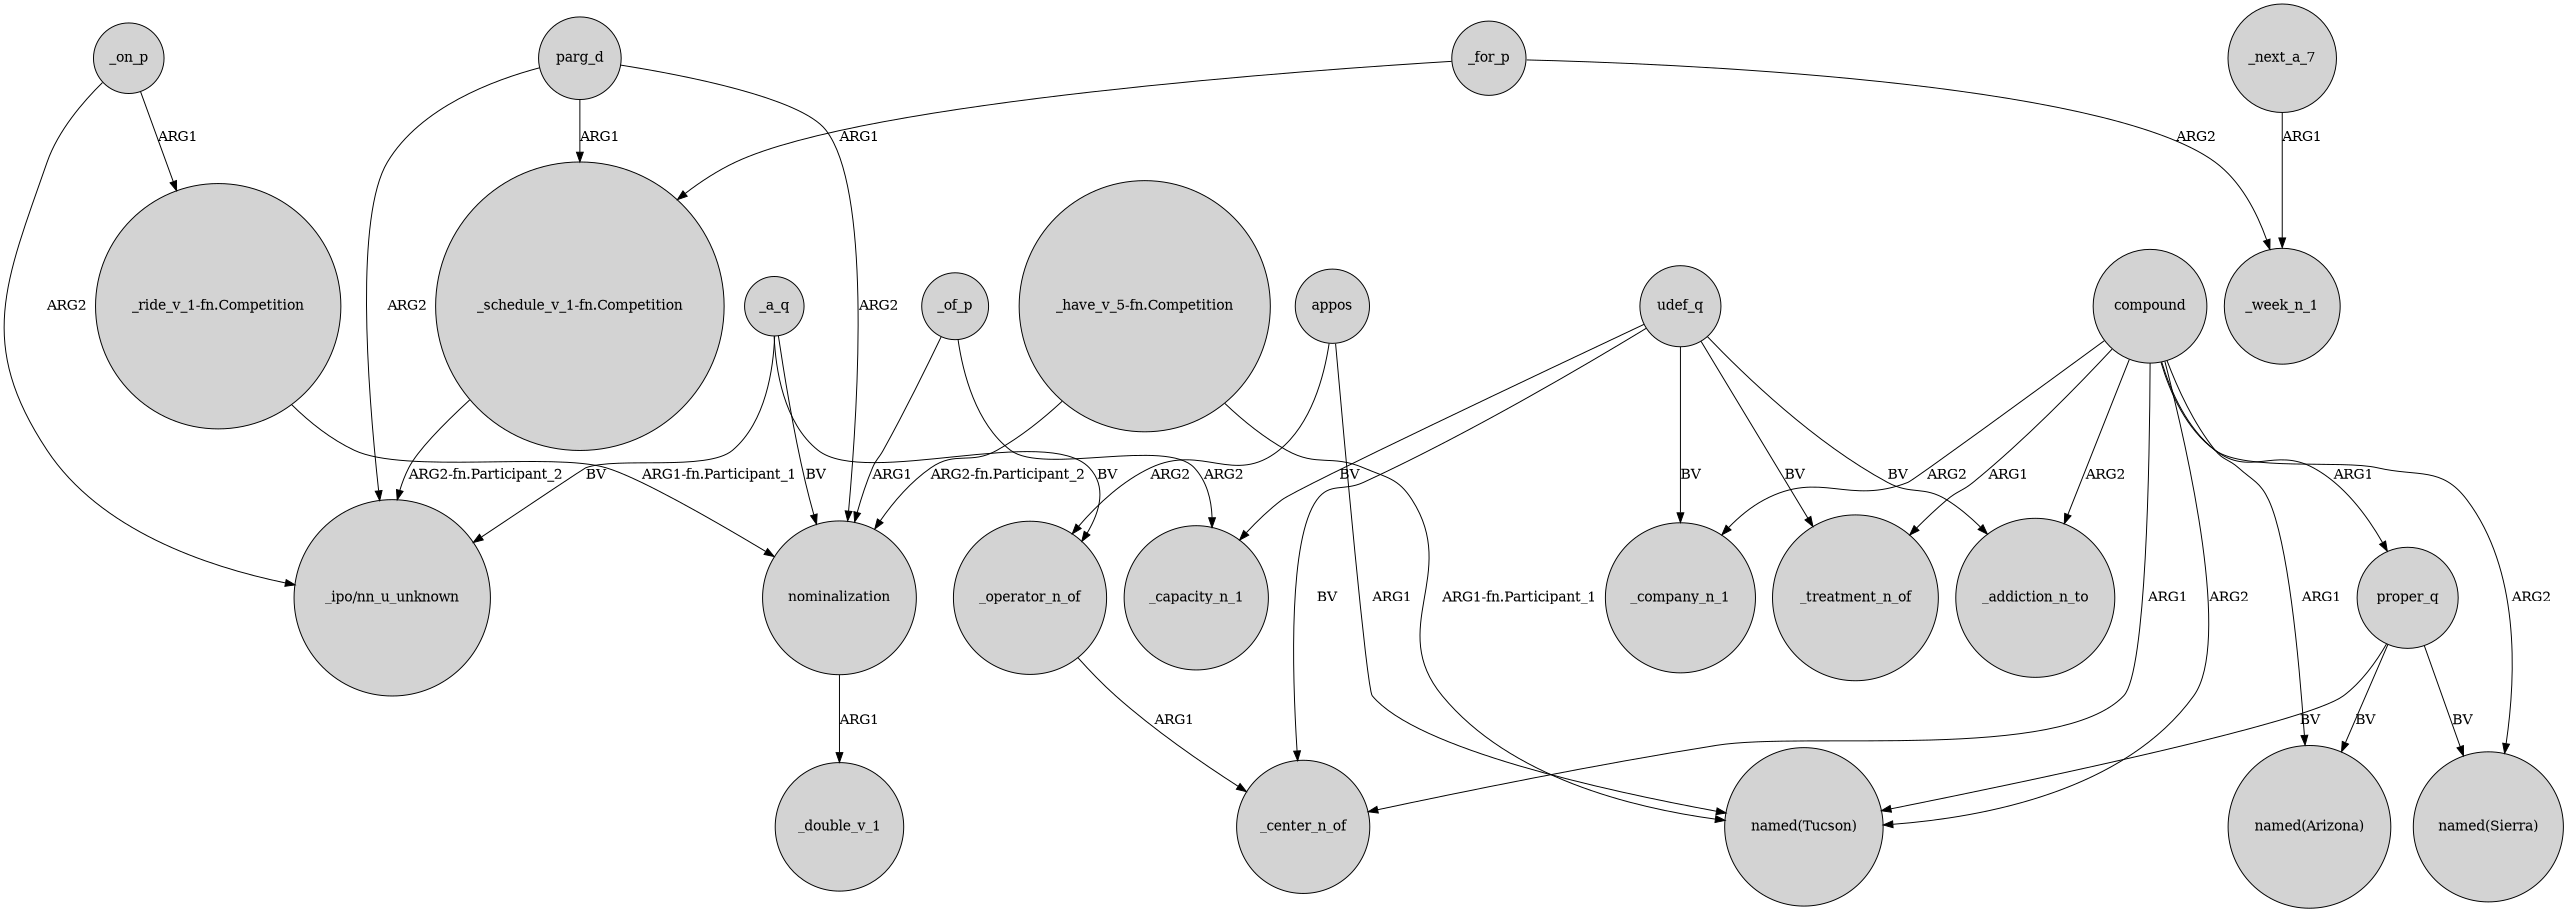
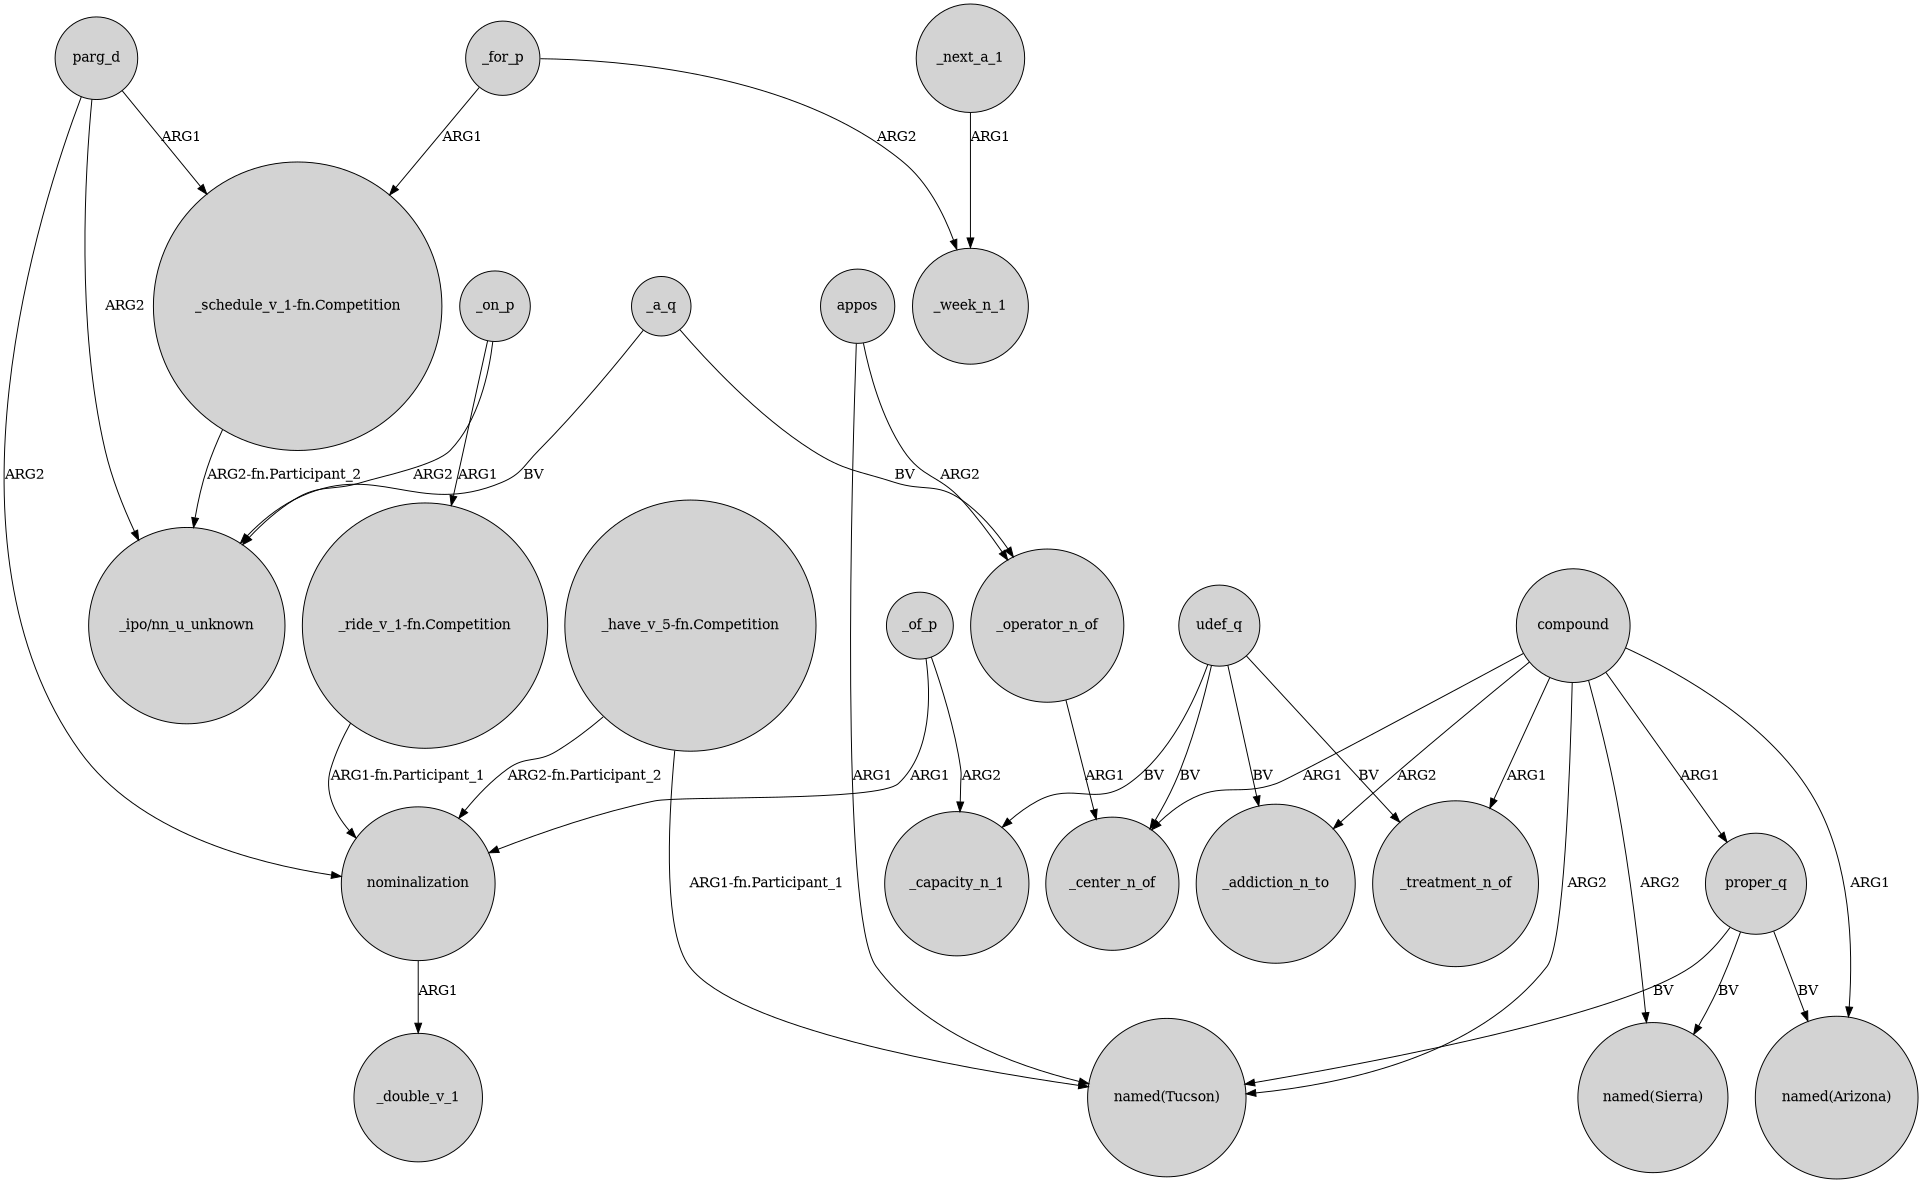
(2282, 58) -> (970, 58)
(795, 435) -> none
(1680, 598) -> none
